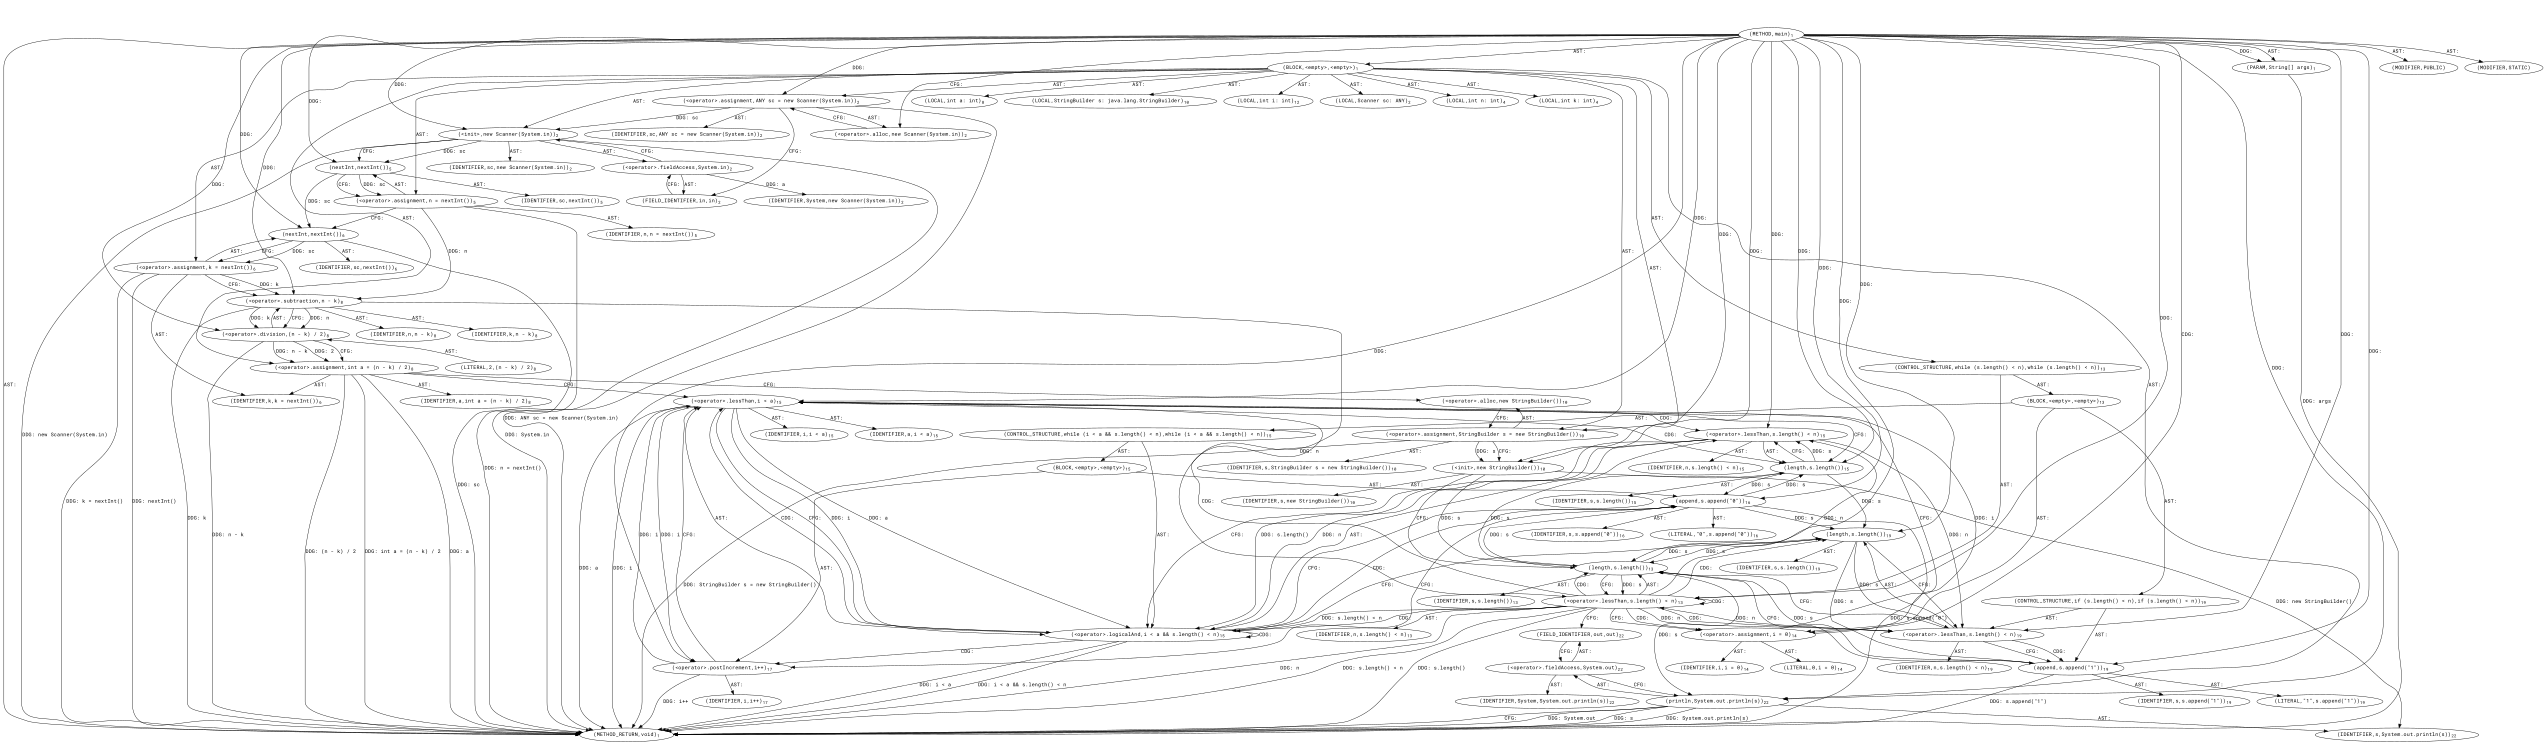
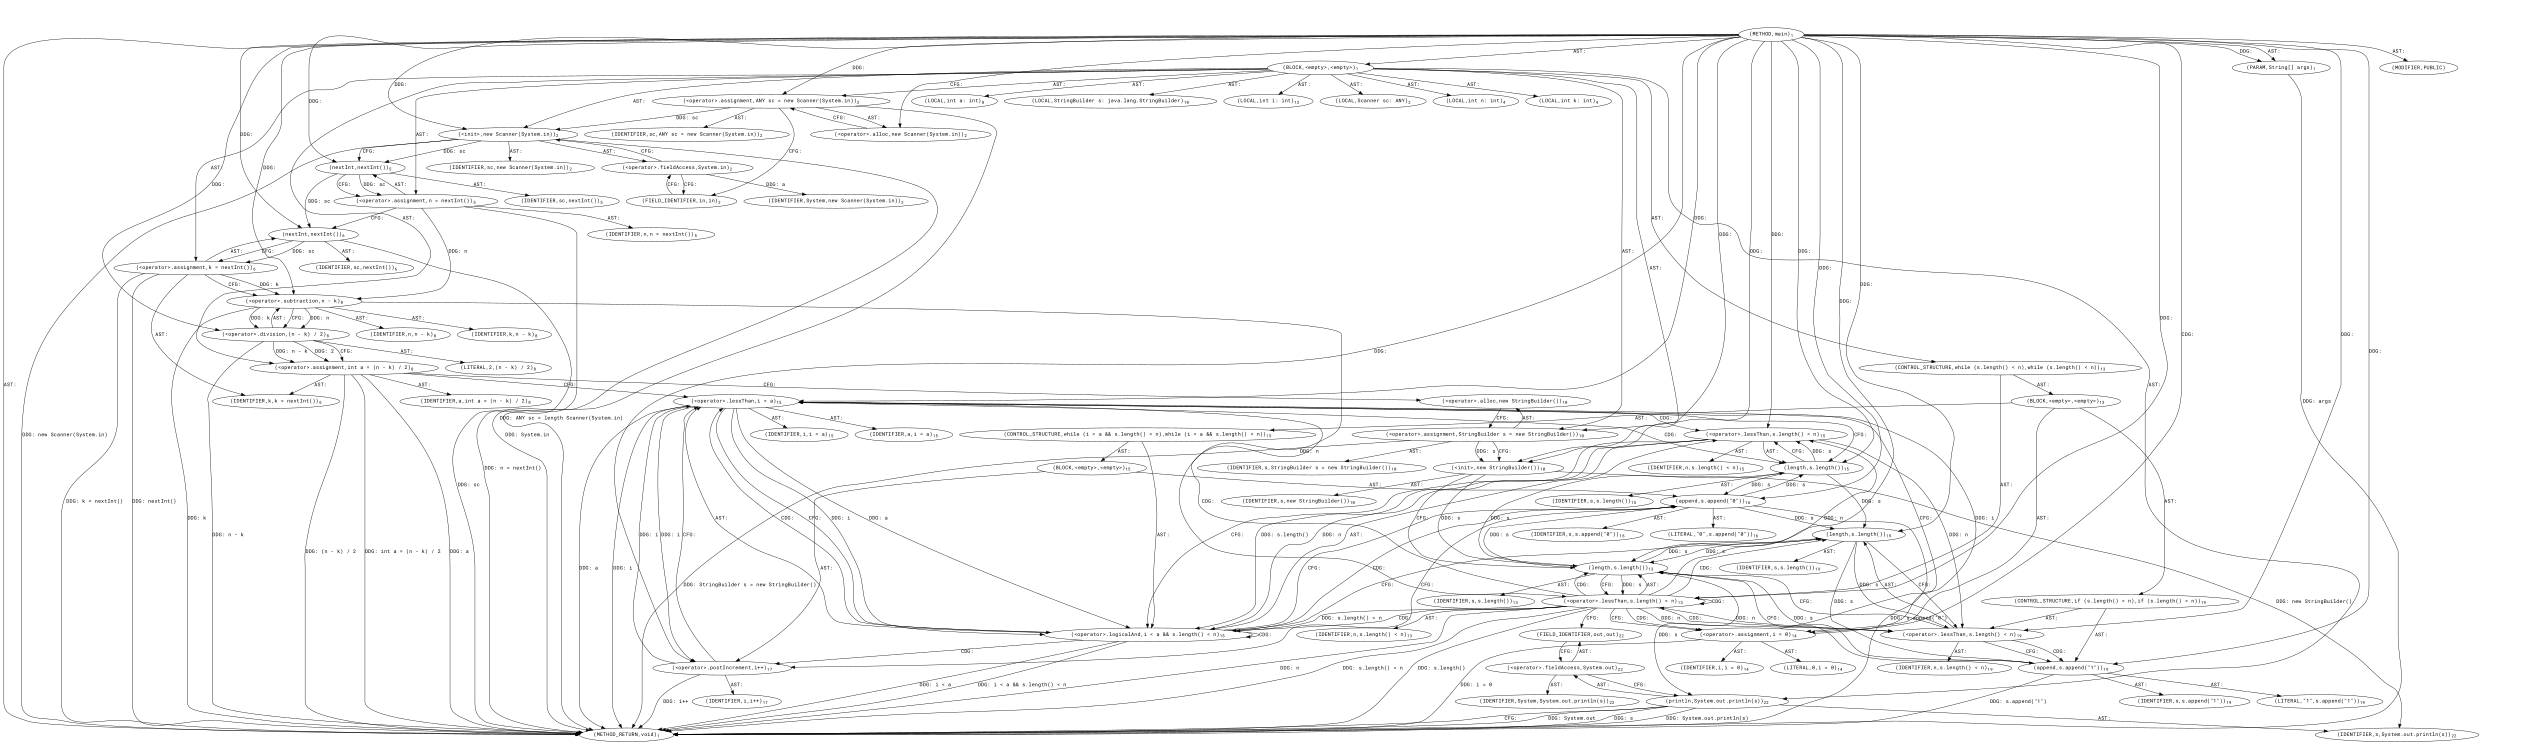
(2504, 68) -> none
(692, 185) -> (692, 185)
(405, 347) -> (387, 351)
(562, 418) -> (562, 418)
(2295, 421) -> none
none -> (1435, 711)
